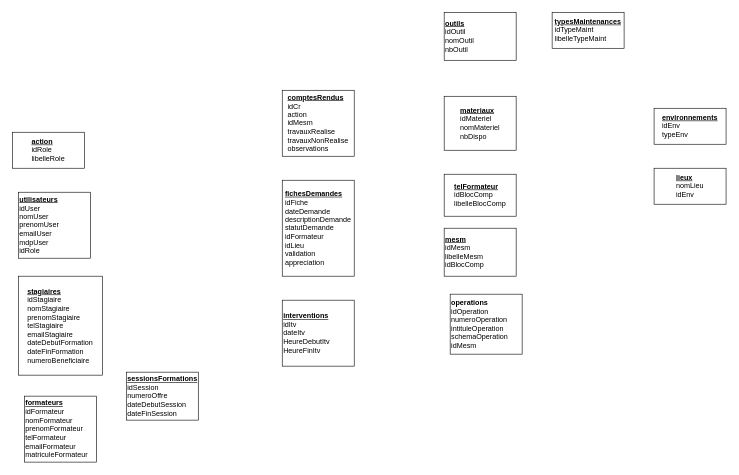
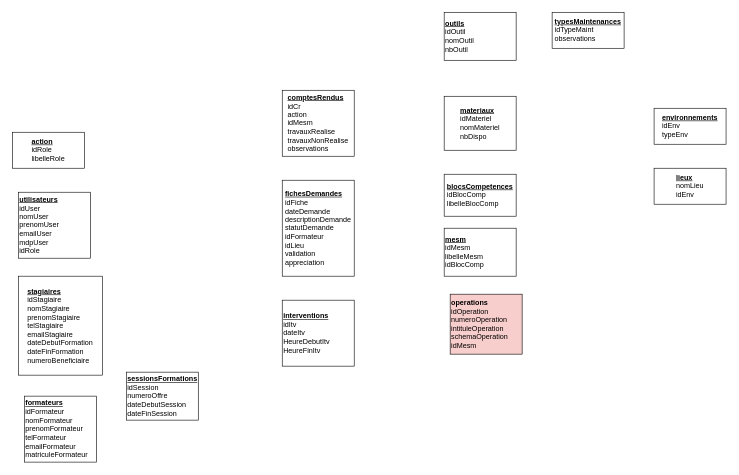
(588, 30) -> (588, 30)
(480, 195) -> (480, 195)
(486, 324) -> (486, 324)
